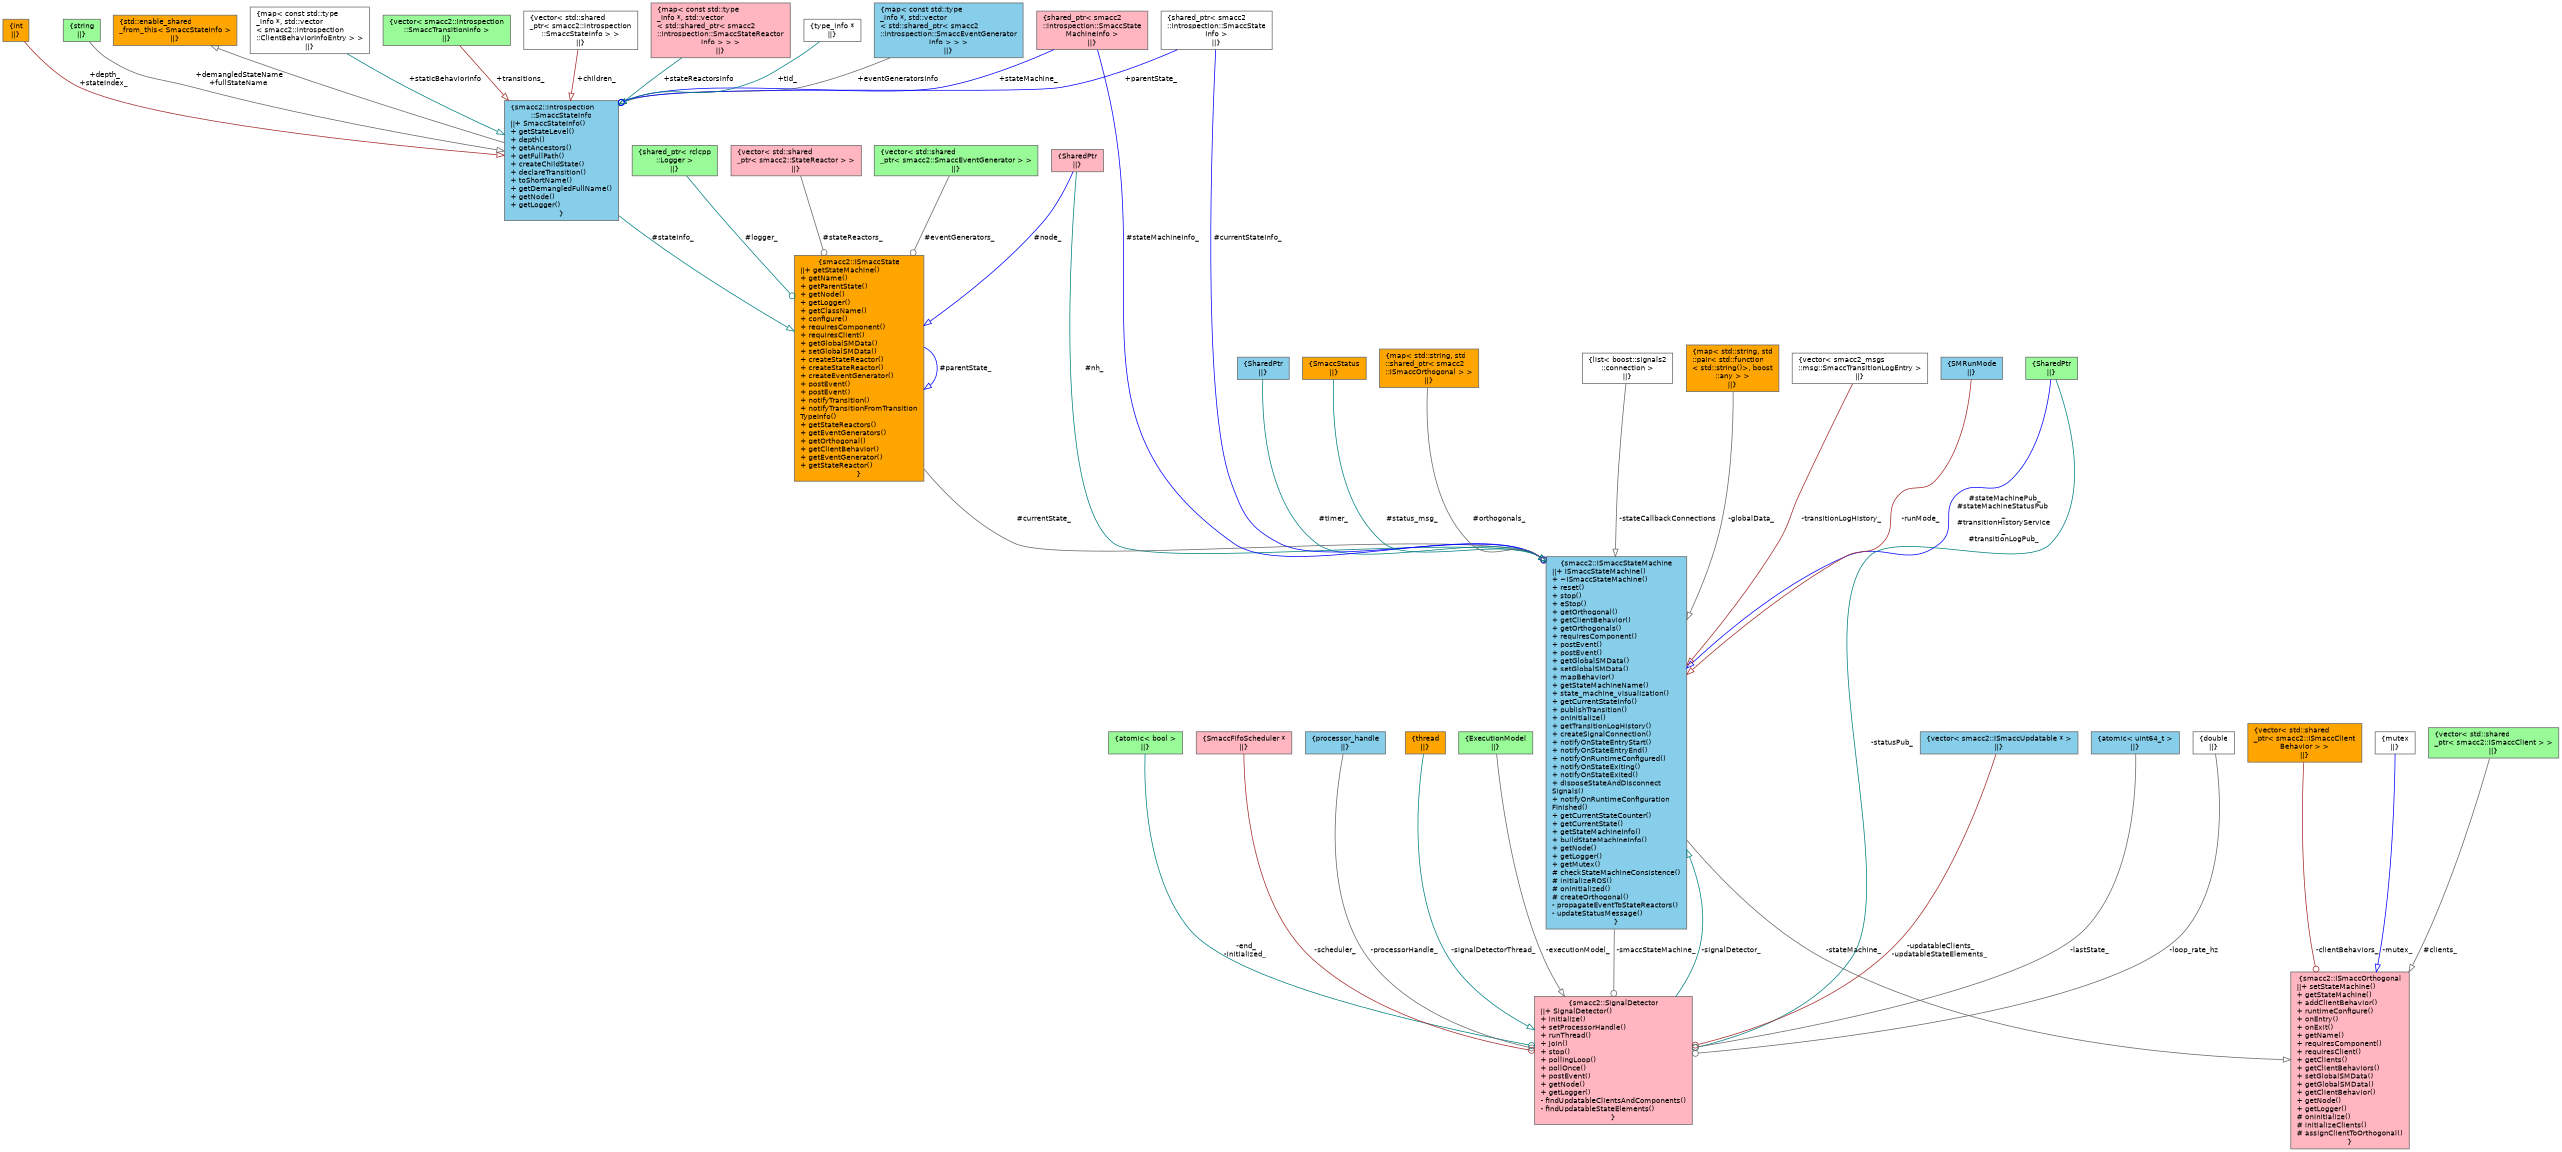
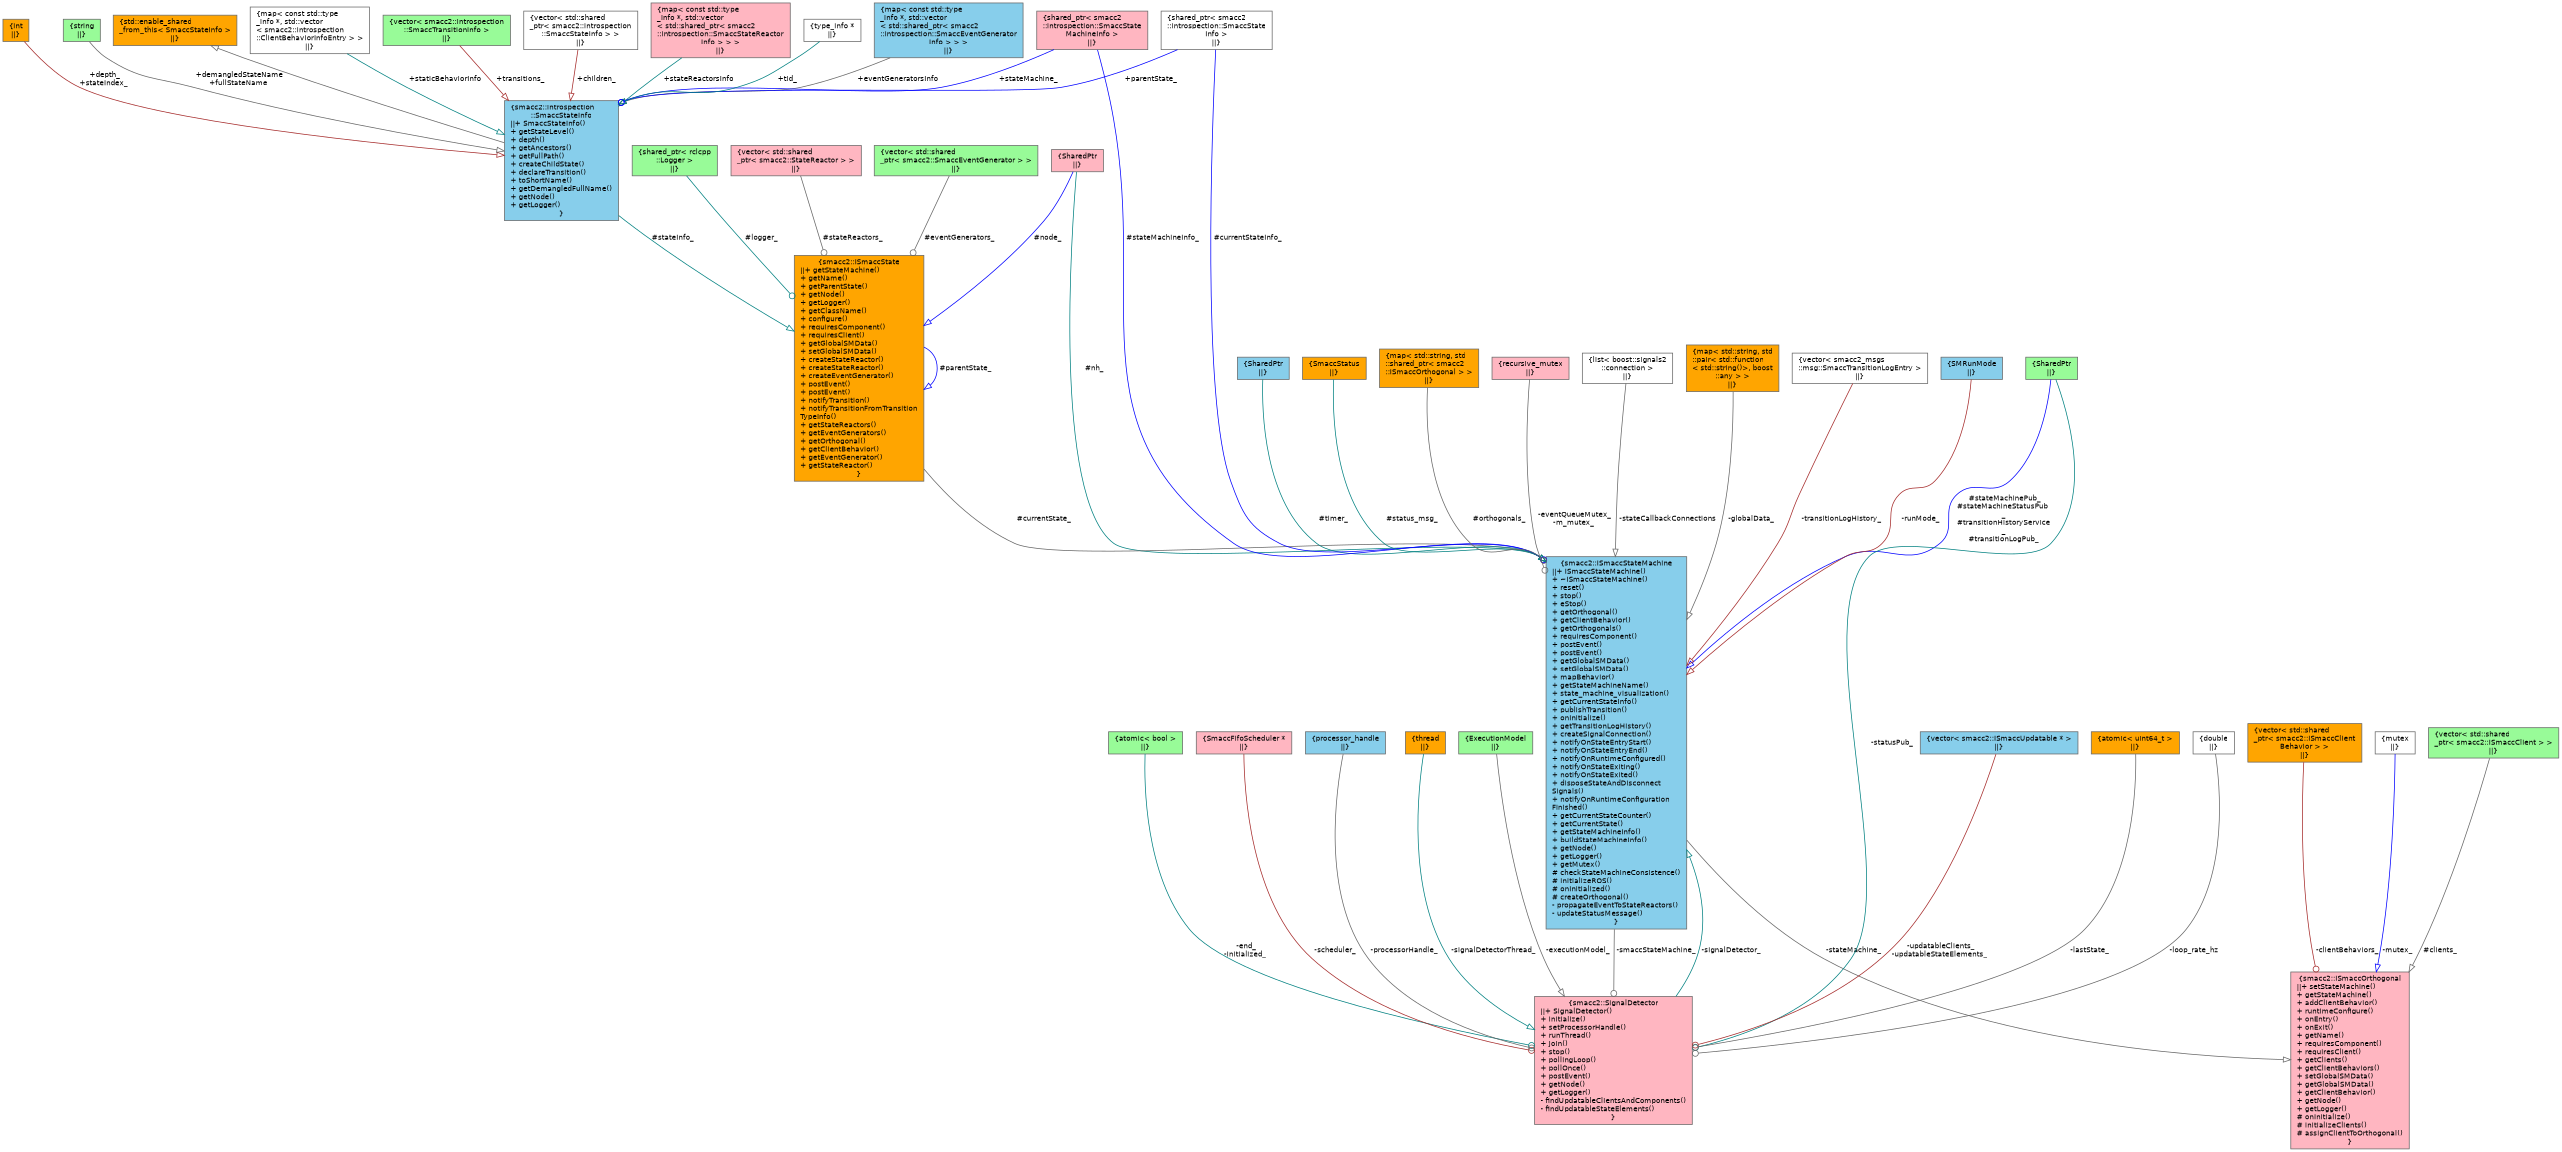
none -> (1531, 368)
(2135, 743) -> (2135, 743)
